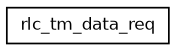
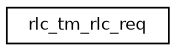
(88, 26) -> (88, 26)
